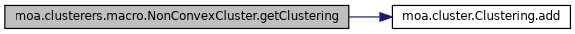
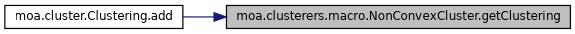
(364, 17) -> (198, 17)
